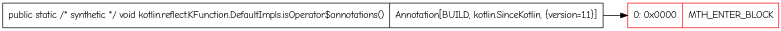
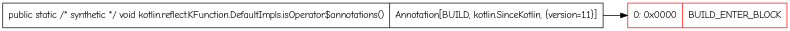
(731, 15) -> (735, 15)
